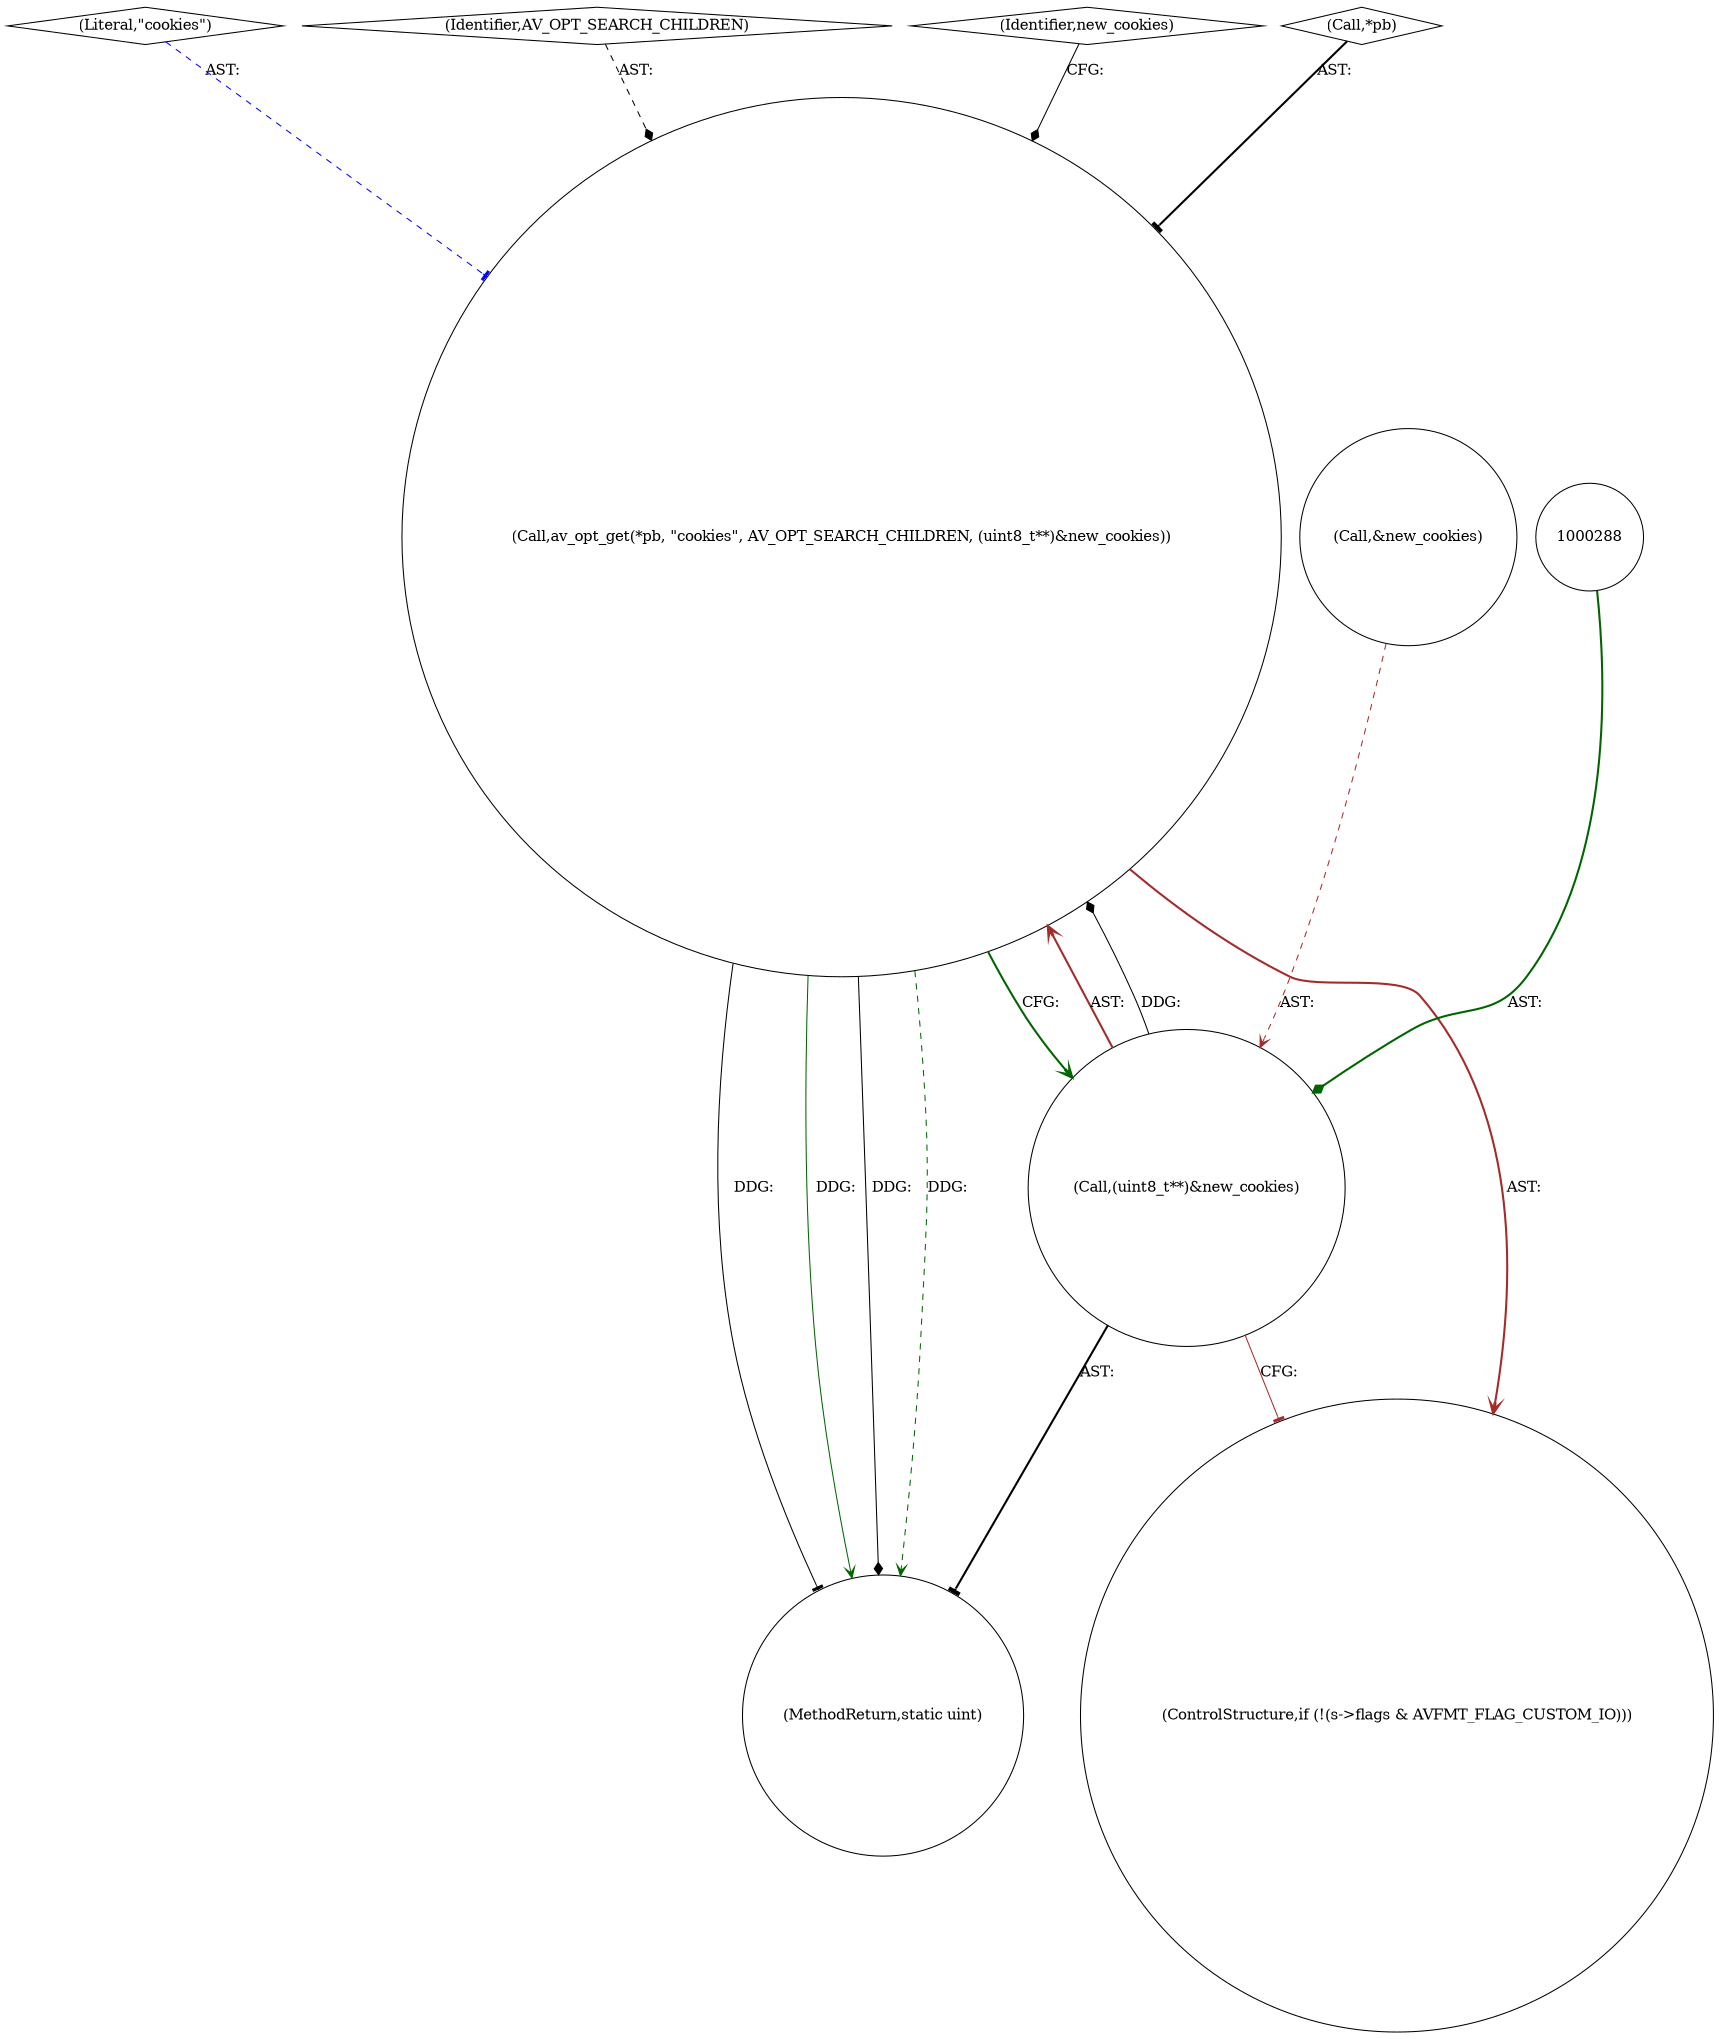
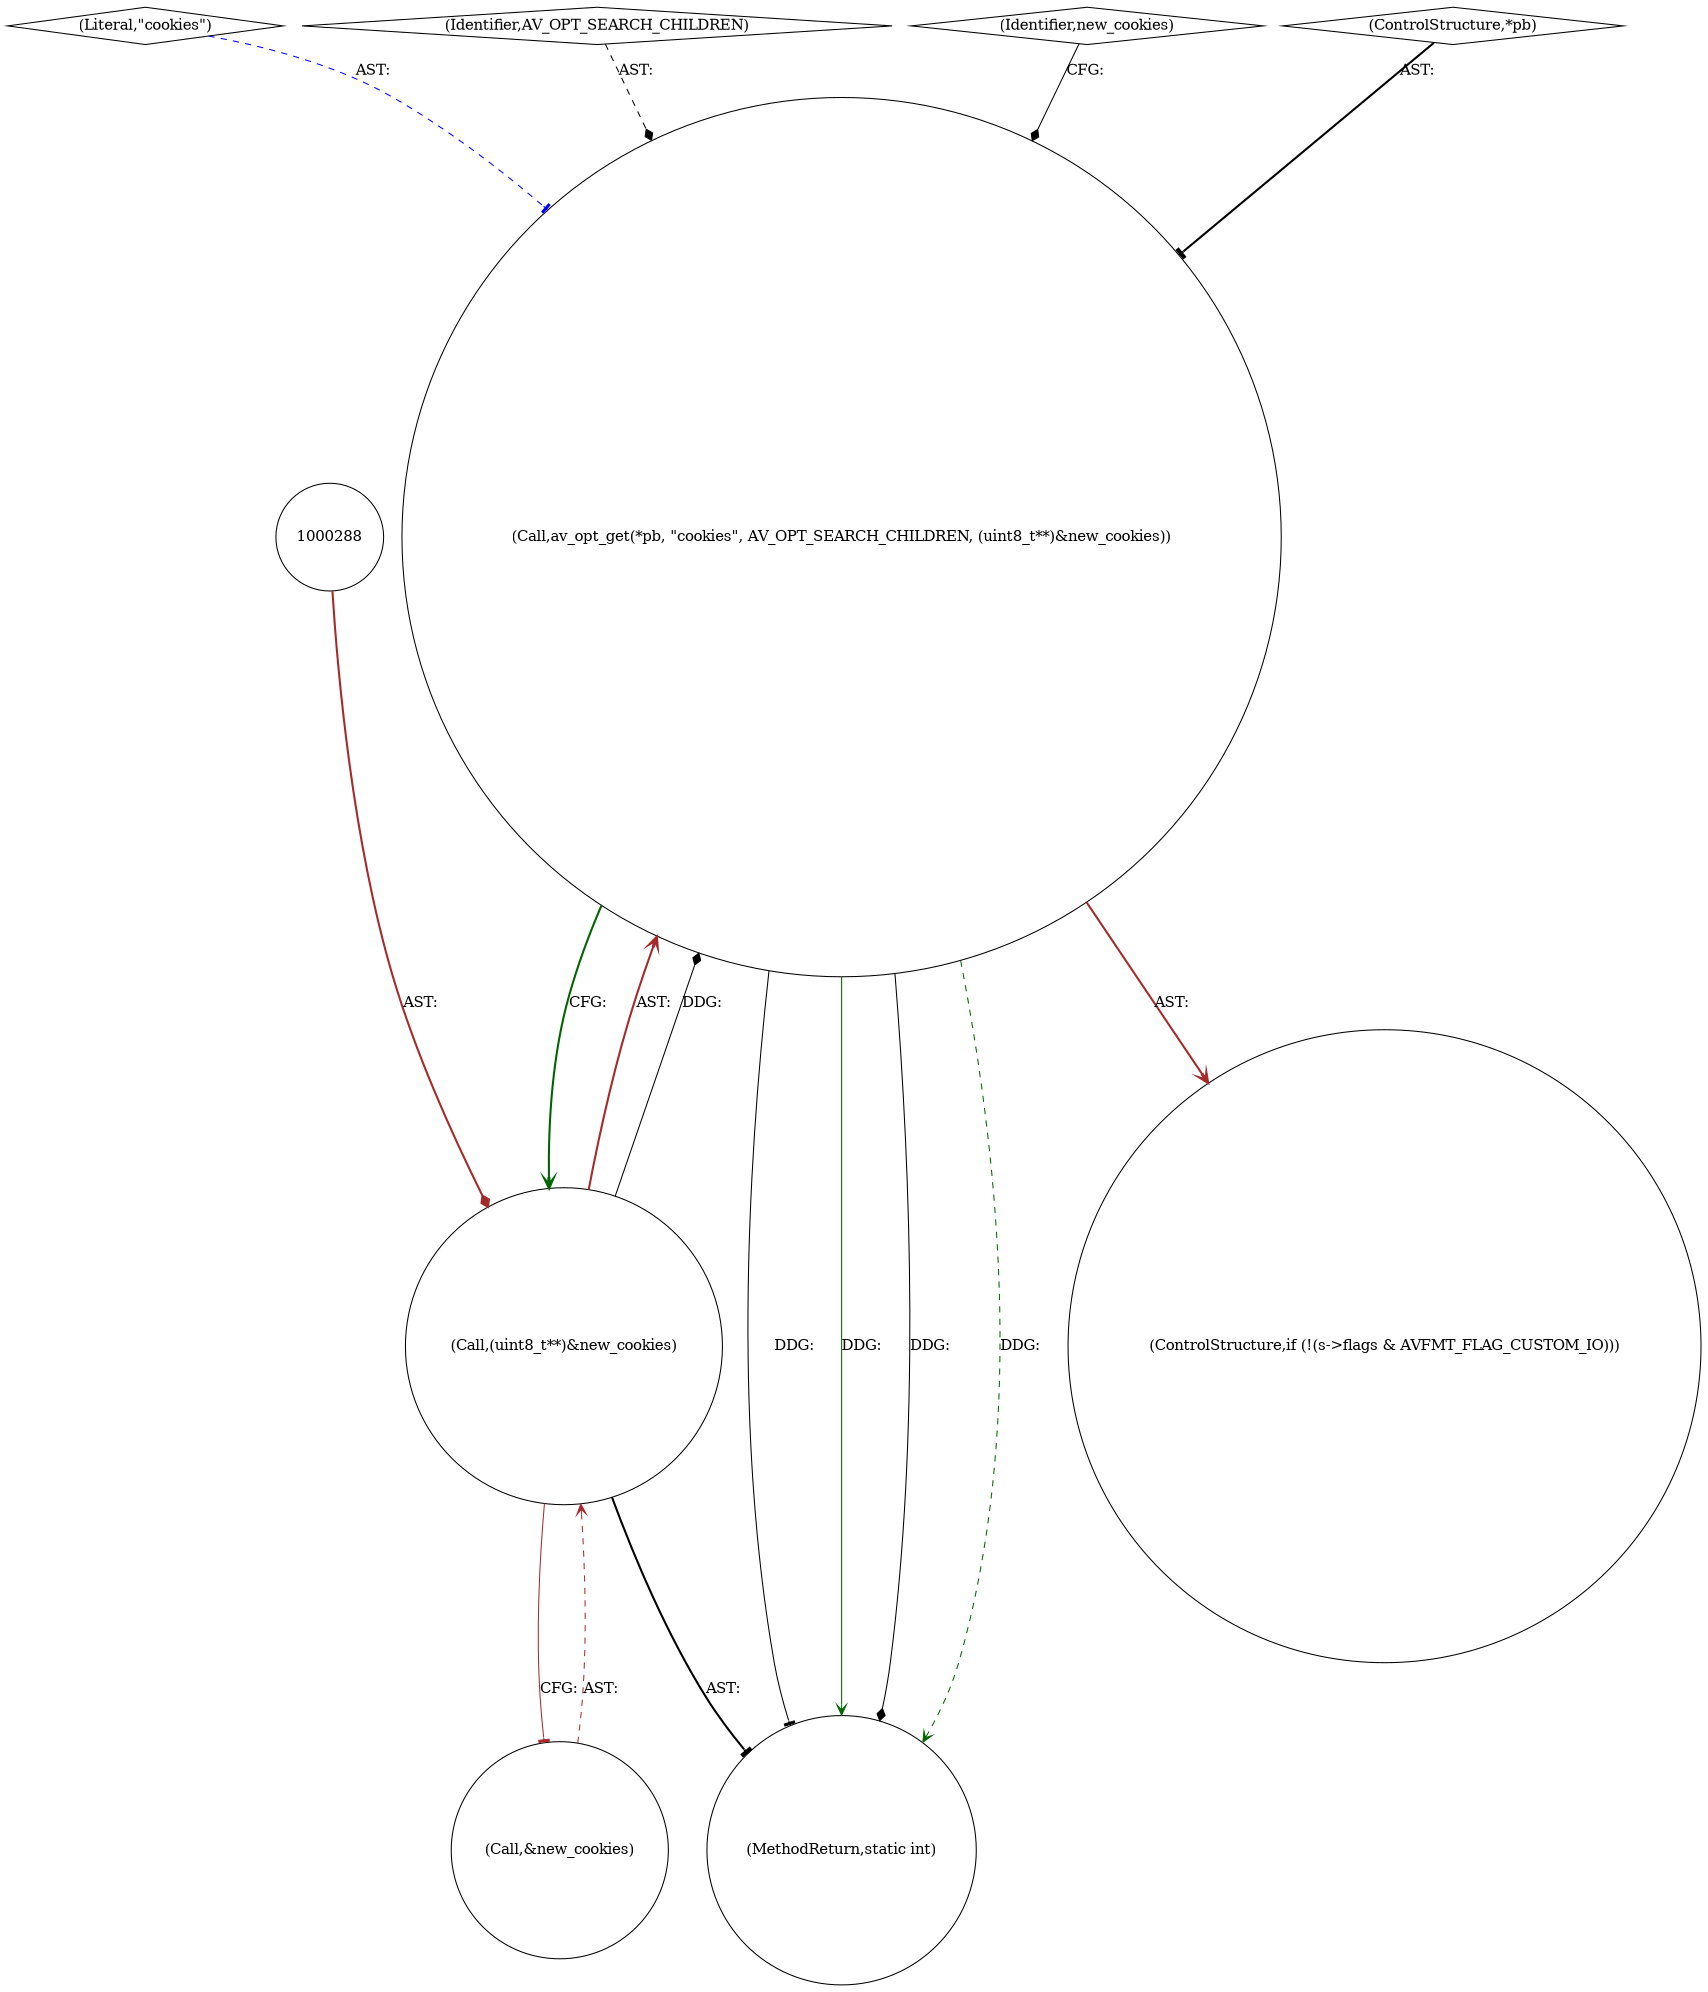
(1362, 26) -> (1453, 26)
(1566, 903) -> (374, 902)
(1261, 1376) -> (538, 1620)
(883, 1716) -> (842, 1850)
